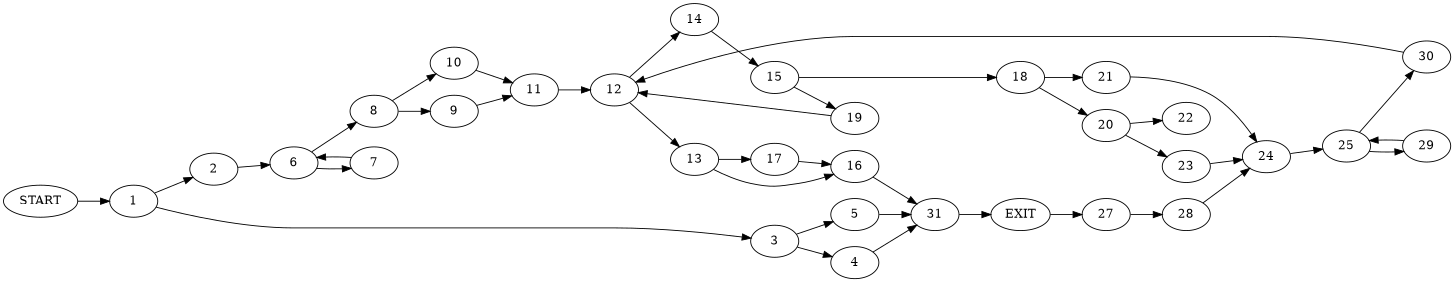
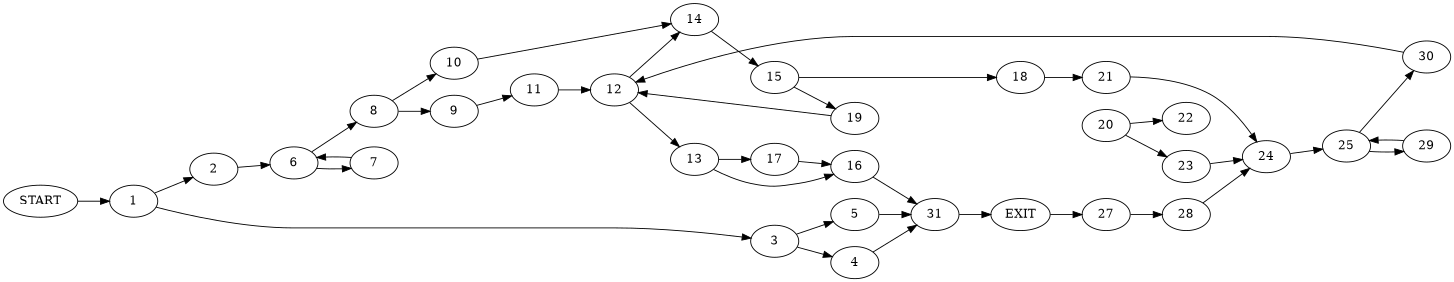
(490, 75) -> (570, 42)
(1059, 99) -> none
